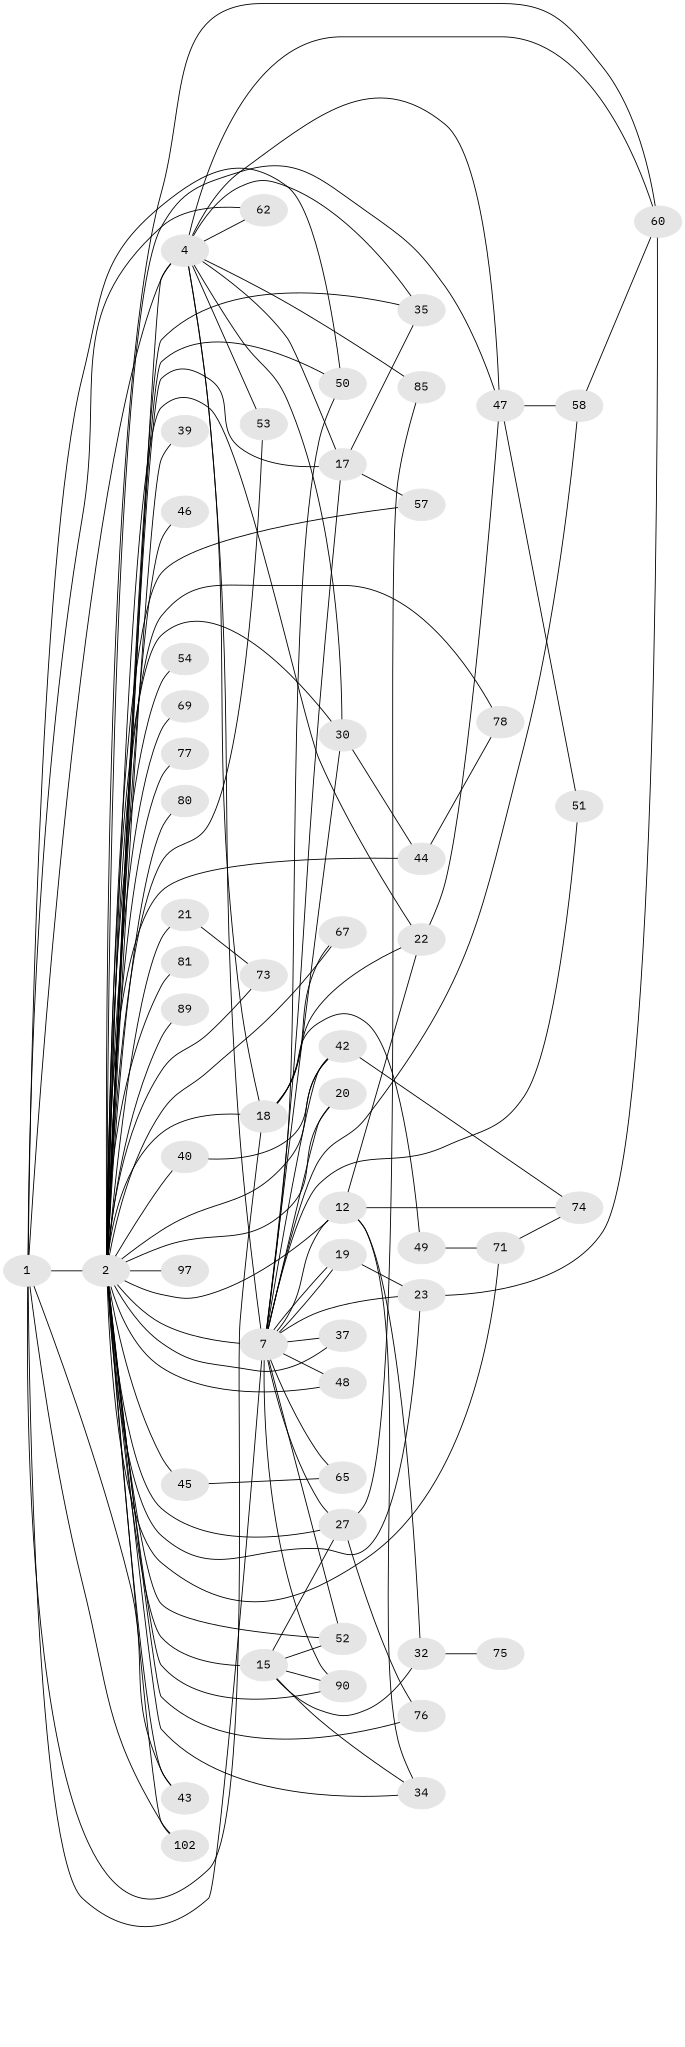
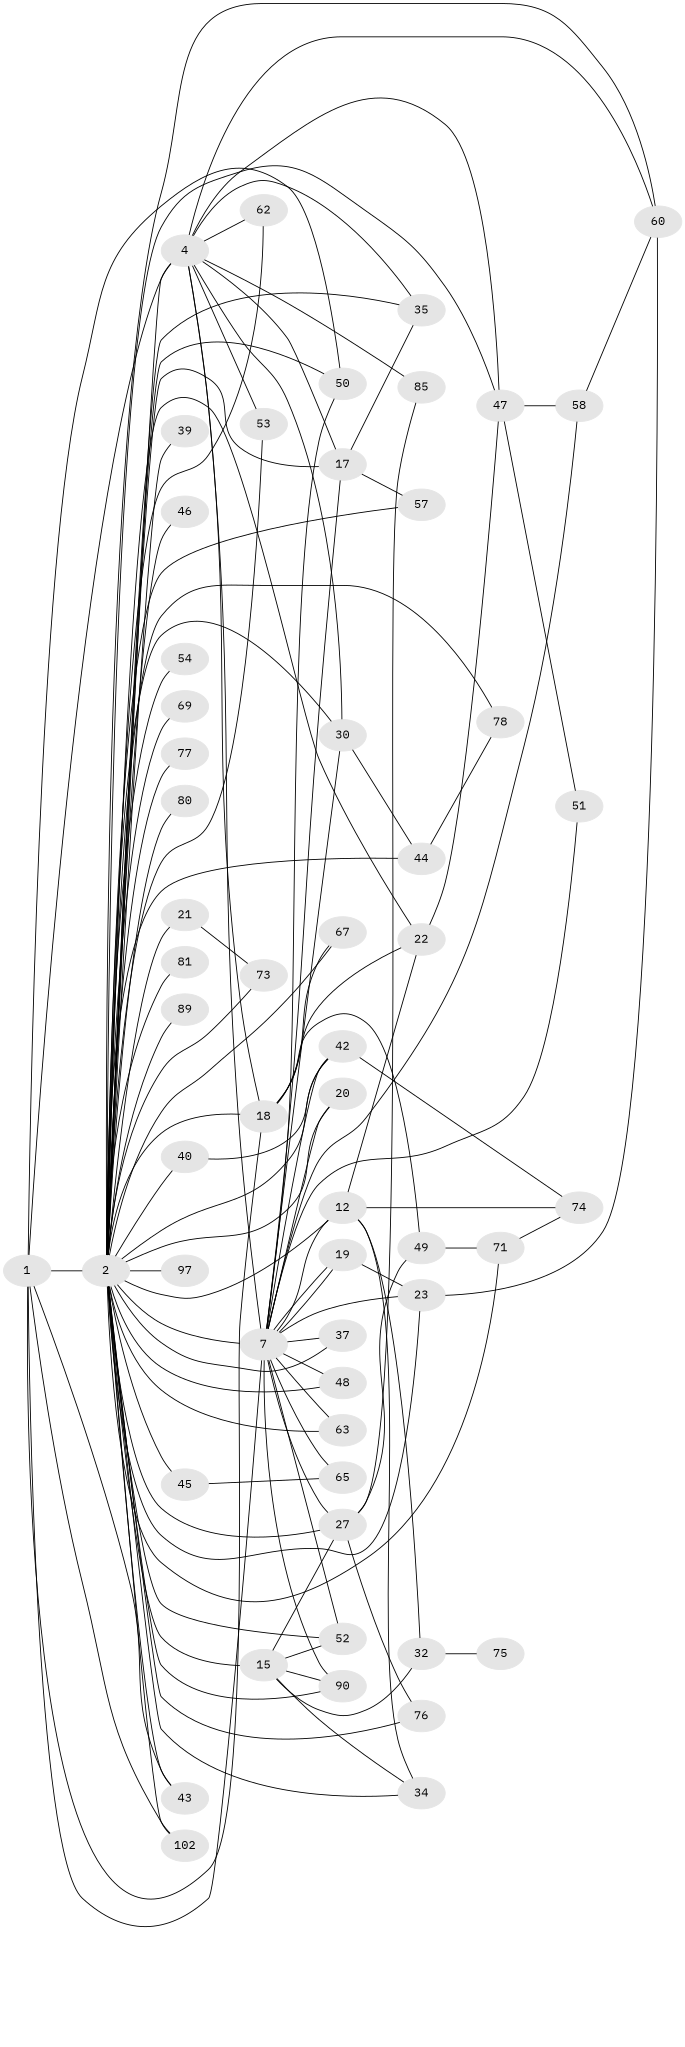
(59, 689) -> (163, 485)
none -> (380, 1347)
none -> (343, 1430)
